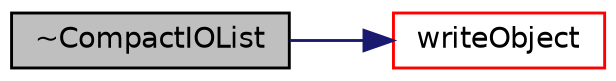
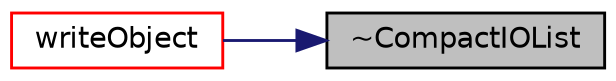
(327, 41) -> (260, 41)
